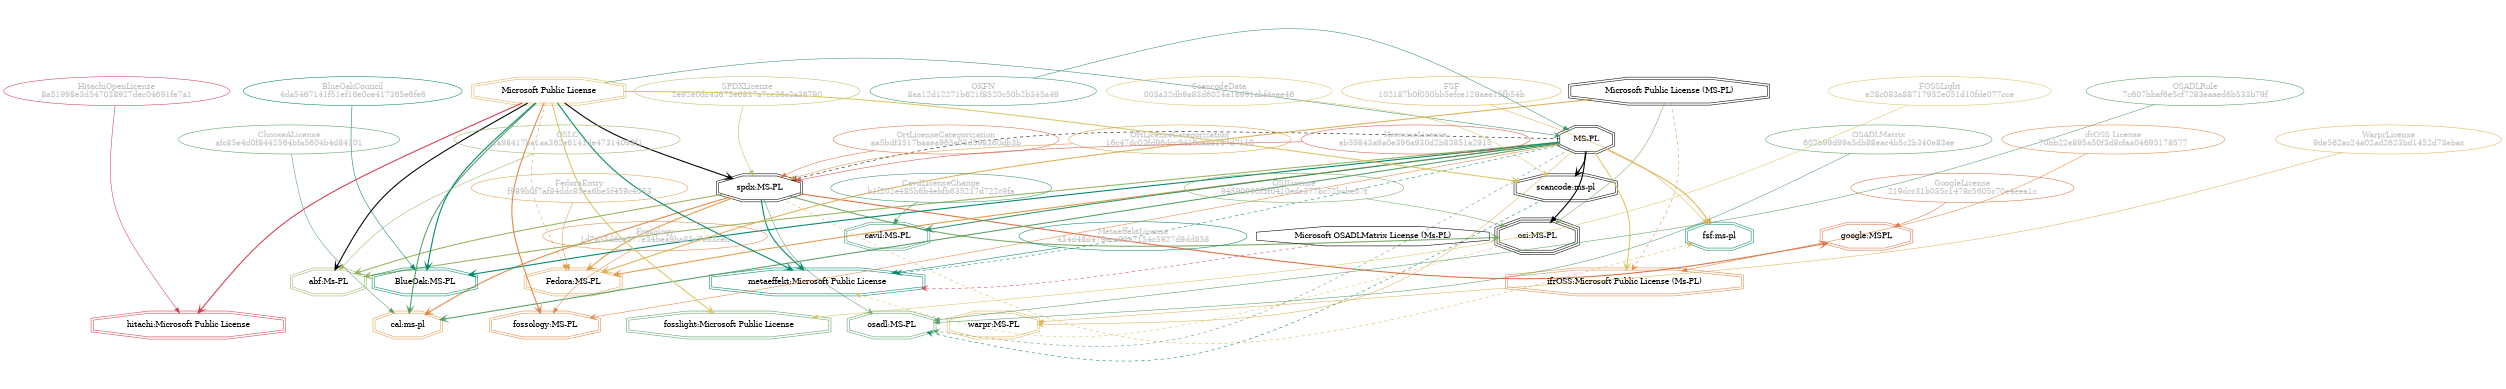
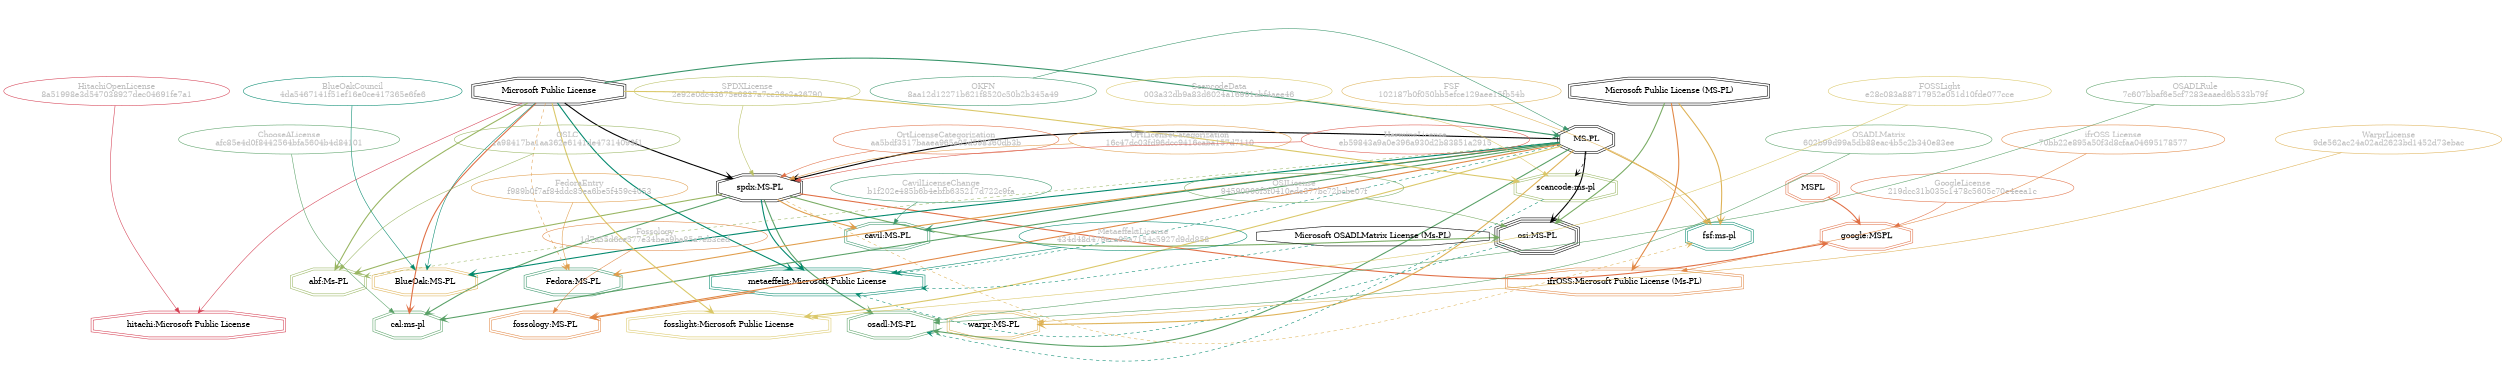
(1080, 73) -> (1080, 73)
(549, 91) -> (549, 91)
(1176, 132) -> (1176, 132)
(1094, 155) -> (1714, 156)
(1584, 162) -> (1584, 162)
(418, 168) -> (418, 168)
(1623, 171) -> (1623, 171)
(1677, 180) -> (1677, 180)
(347, 184) -> (347, 184)
(1672, 184) -> (1672, 184)
(532, 187) -> (532, 187)
(1566, 188) -> (1566, 188)
(1578, 188) -> (1578, 188)
none -> (1813, 188)
(964, 200) -> (964, 200)
(1625, 204) -> (1208, 239)
(512, 205) -> (676, 305)
(438, 207) -> (438, 207)
(441, 211) -> (441, 211)
(660, 226) -> (795, 209)
(1102, 229) -> (1102, 229)
(600, 237) -> (600, 237)
(803, 267) -> (803, 267)
(1121, 273) -> (1121, 273)
(425, 282) -> (425, 282)
(573, 282) -> (573, 282)
(1302, 294) -> (1302, 294)
(1318, 307) -> (1318, 307)
(408, 325) -> (408, 325)
(729, 325) -> (729, 325)
(1185, 325) -> (1185, 325)
